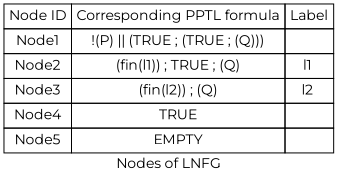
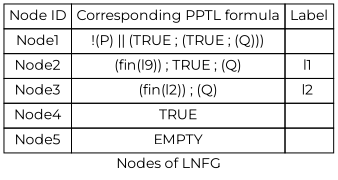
(178, 66) -> (178, 66)
